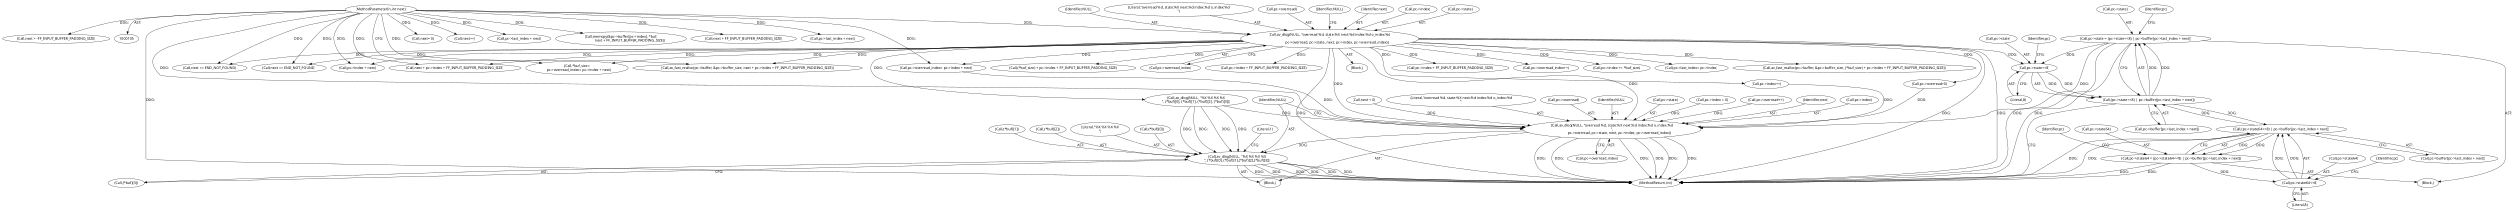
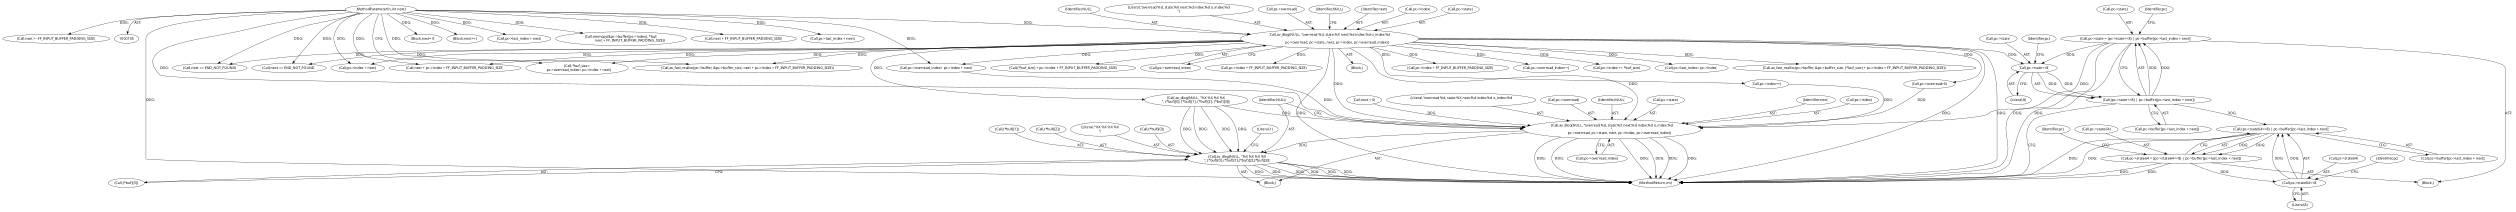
(423, 39) -> (423, 39)
(465, 39) -> (465, 39)
(1712, 100) -> none
(1766, 100) -> none
(2209, 117) -> none
